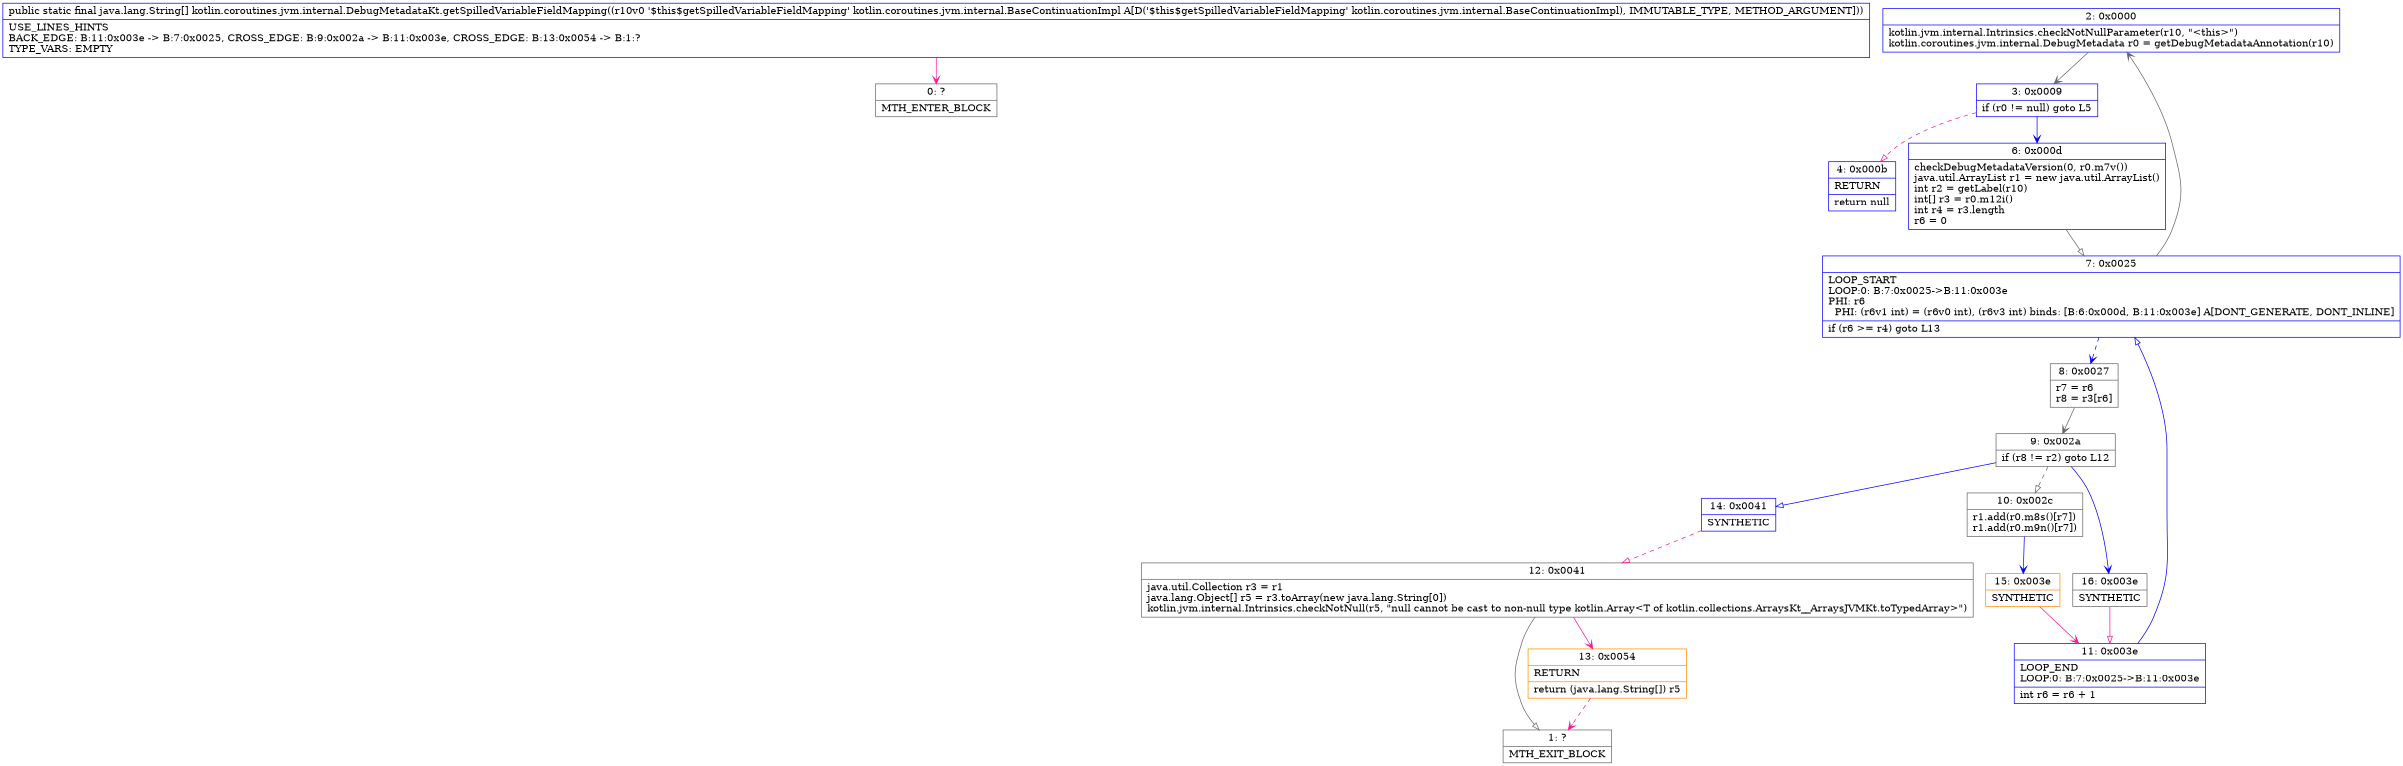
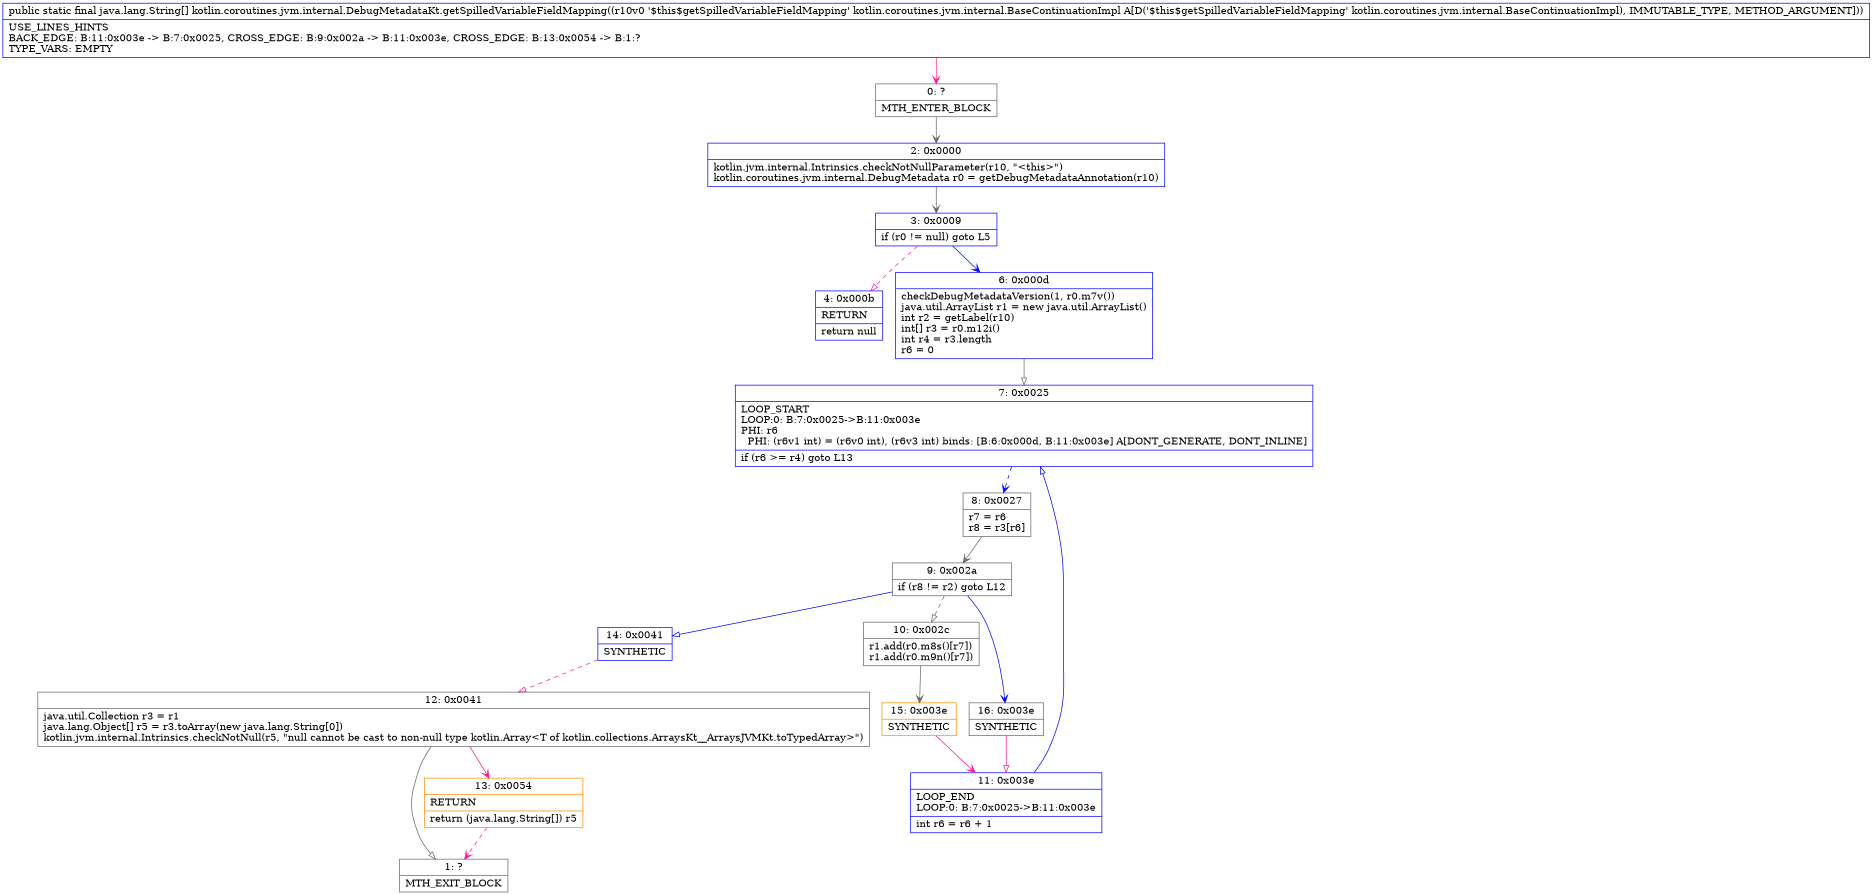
(2175, 155) -> (936, 126)
(2021, 167) -> (1008, 297)
(2024, 551) -> (920, 681)
